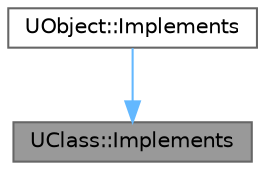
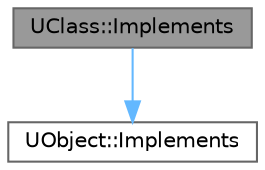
(133, 75) -> (133, 75)
